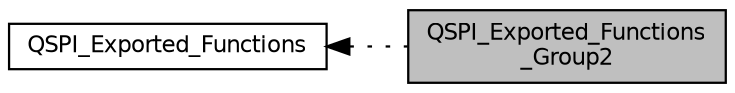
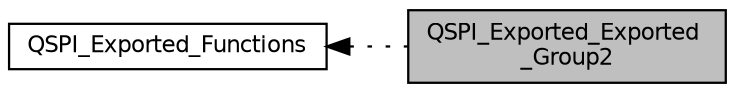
(567, 46) -> (567, 46)
